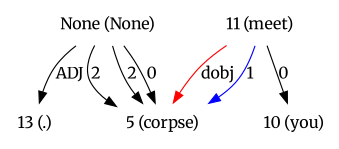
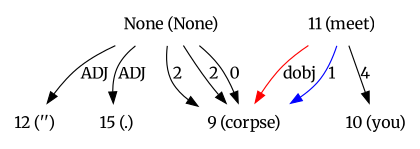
(284, 74) -> (365, 74)
none -> (35, 124)
(35, 124) -> (117, 124)
(162, 124) -> (244, 124)
